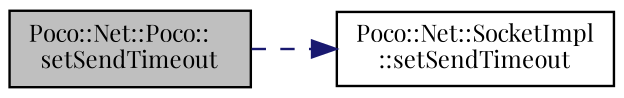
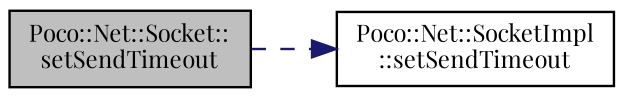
(130, 49) -> (130, 49)
